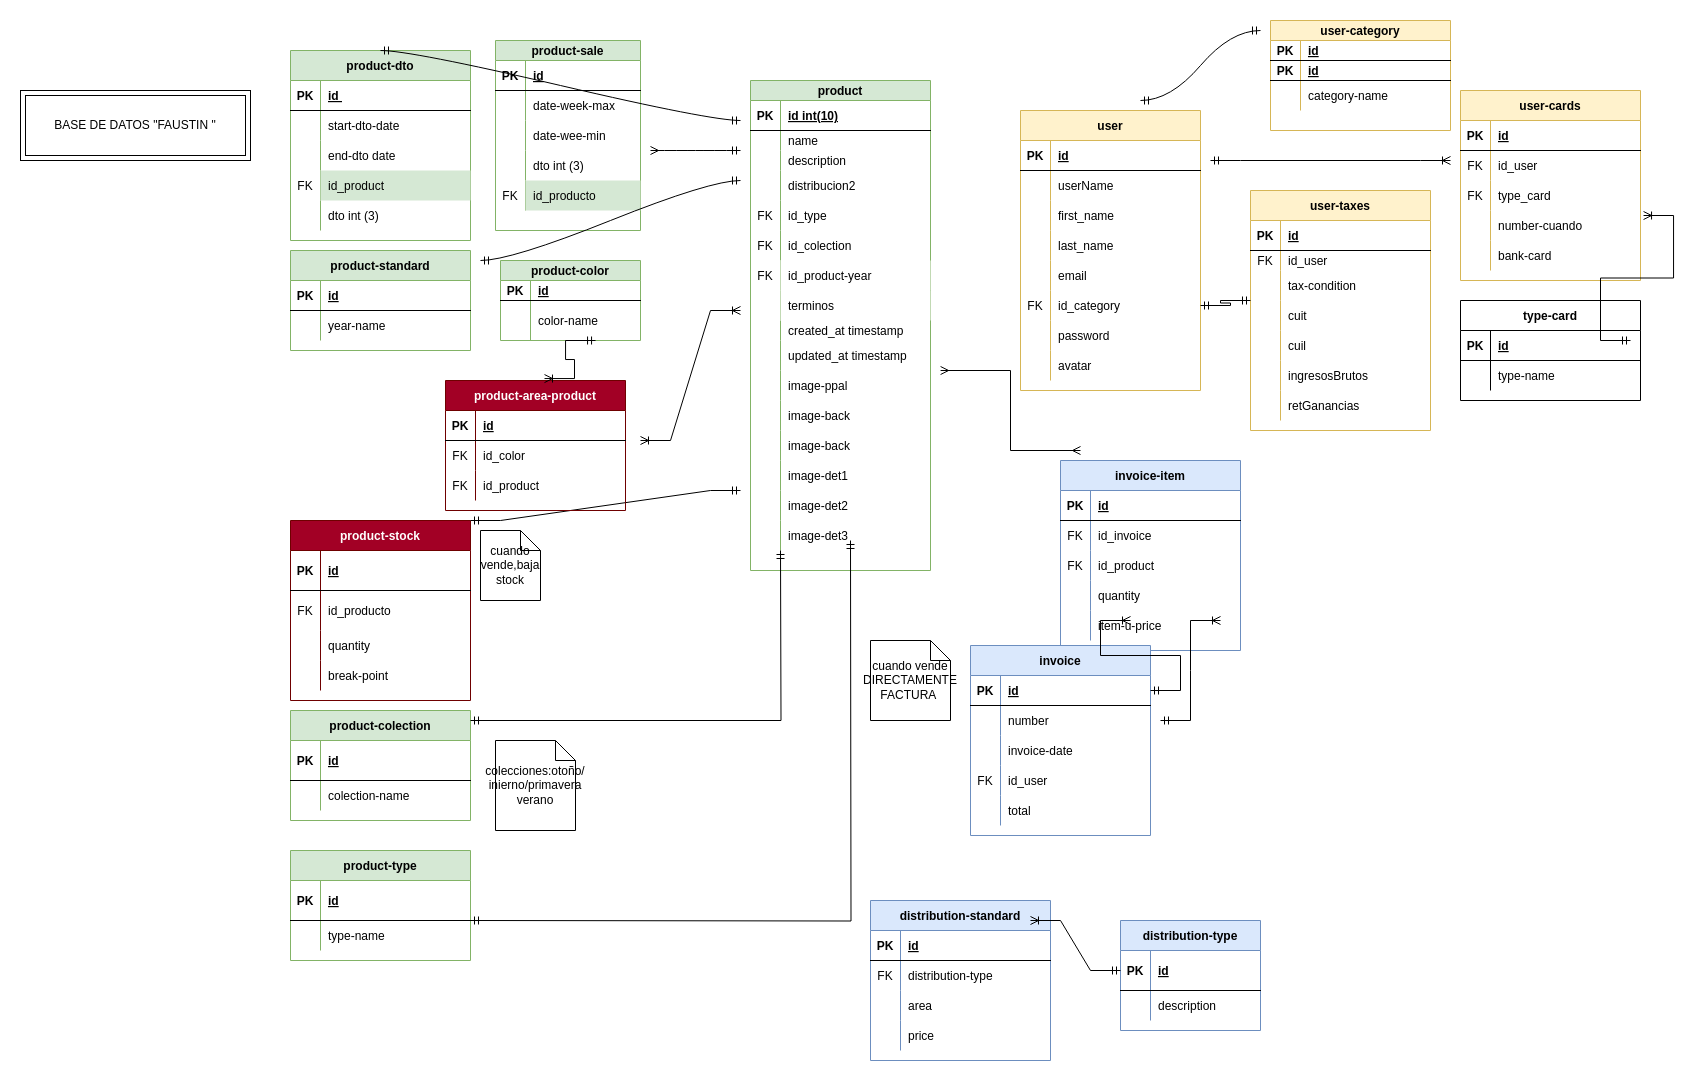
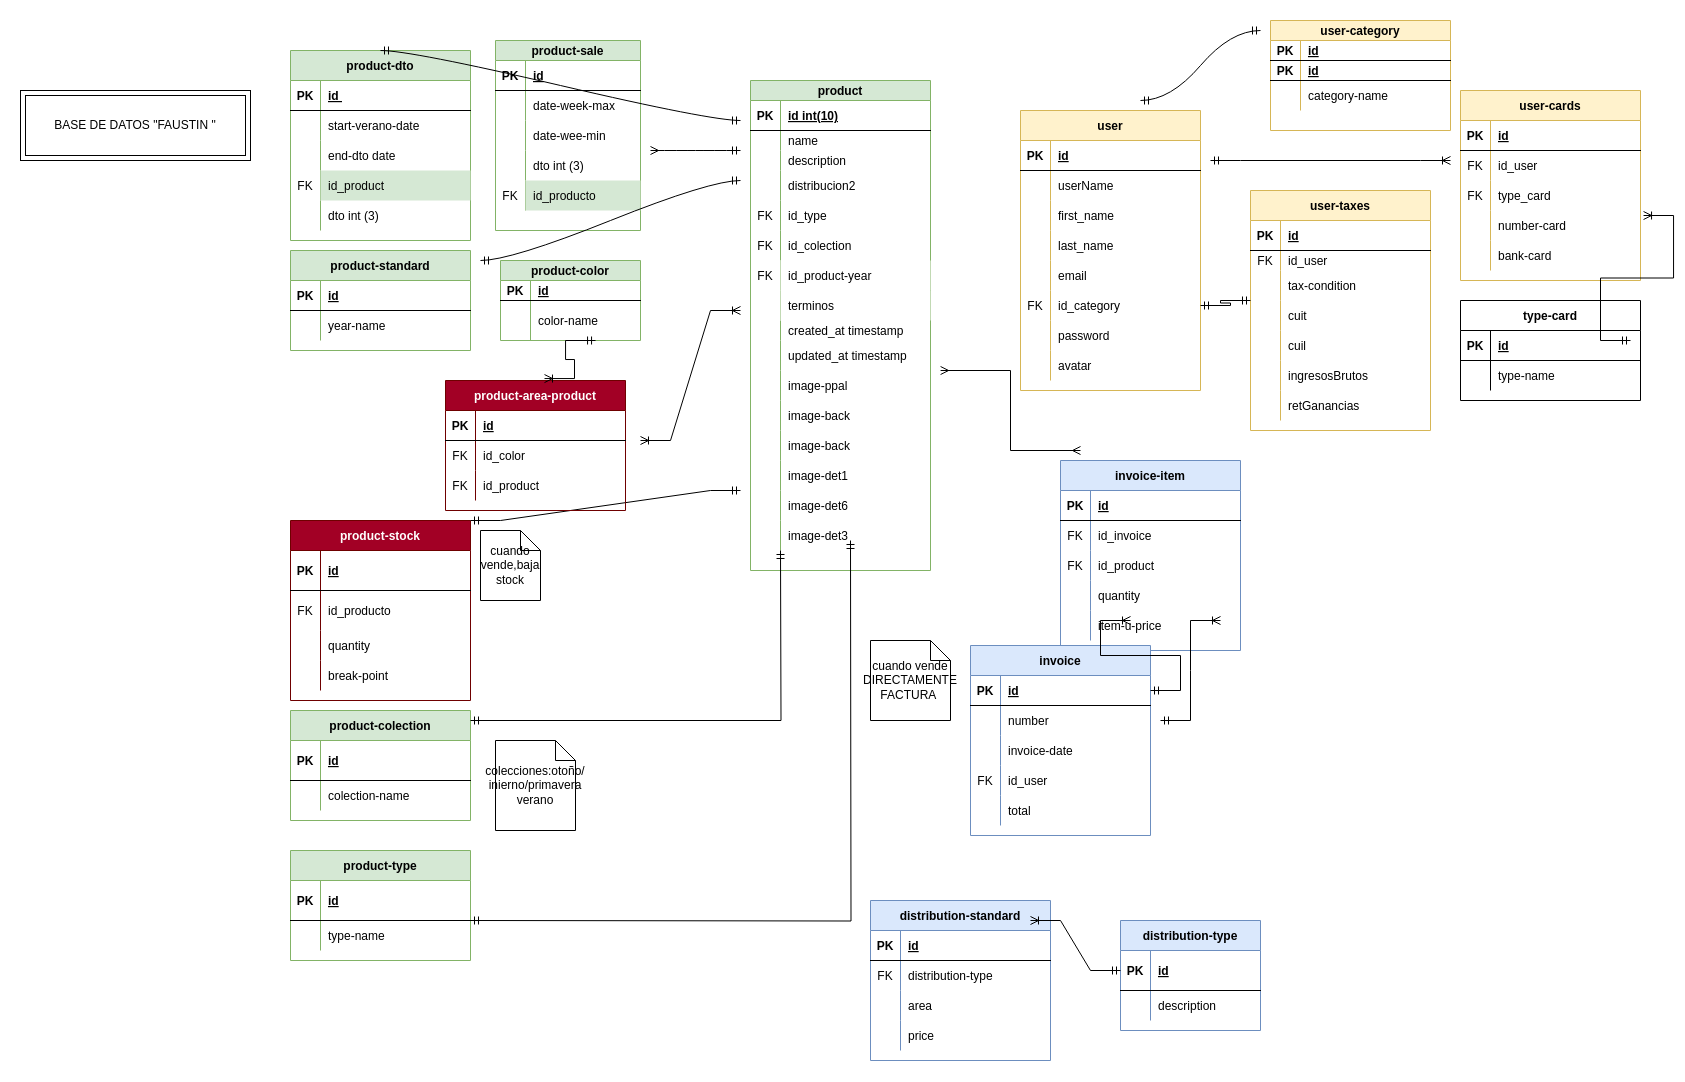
(375, 126) -> (385, 126)
(1542, 226) -> (1535, 226)
(820, 506) -> (820, 506)
